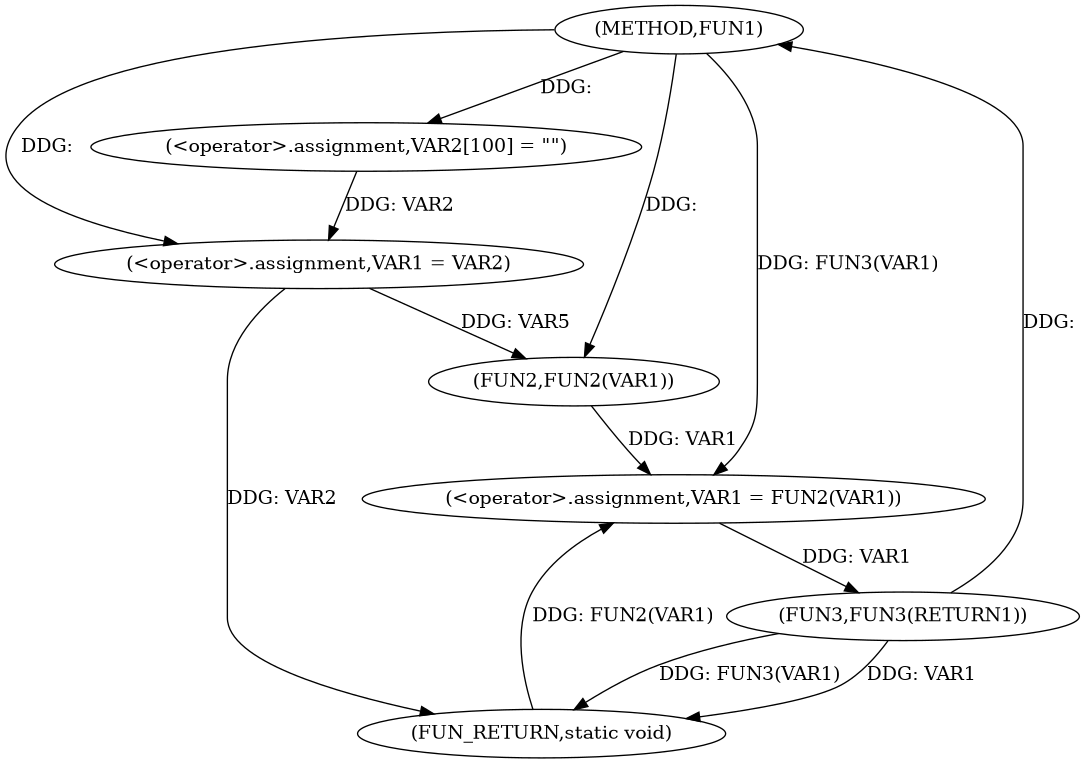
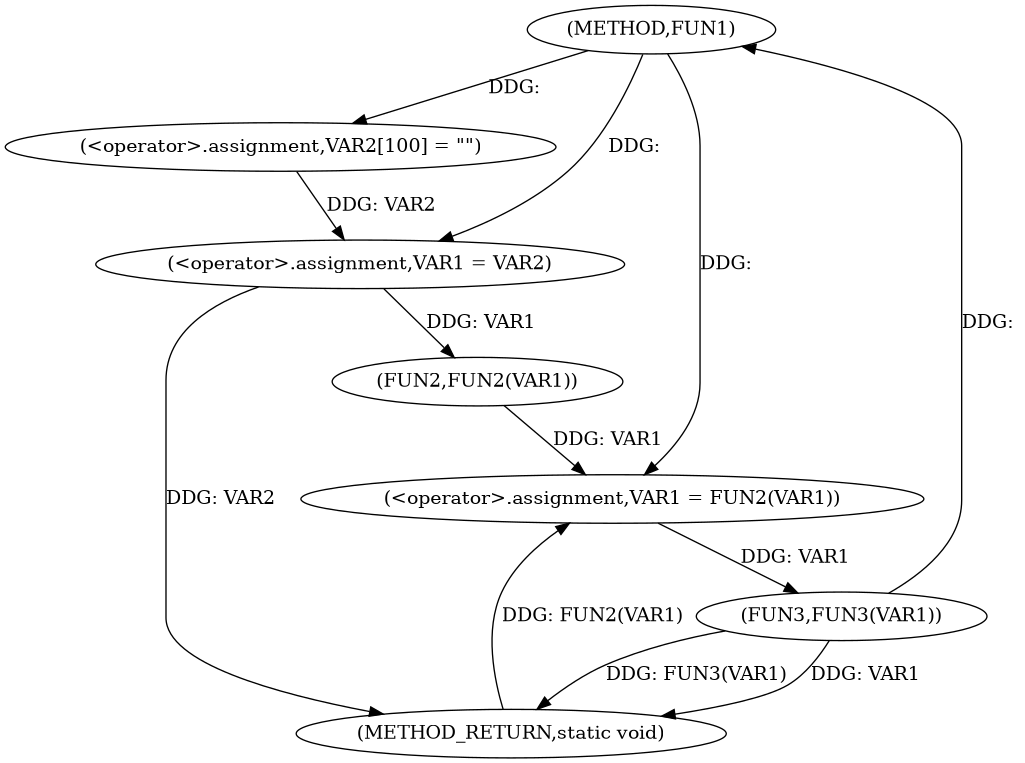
(644, 202) -> none
(848, 264) -> (729, 264)
(516, 323) -> (482, 323)
(903, 616) -> (842, 616)
(542, 734) -> (511, 734)
